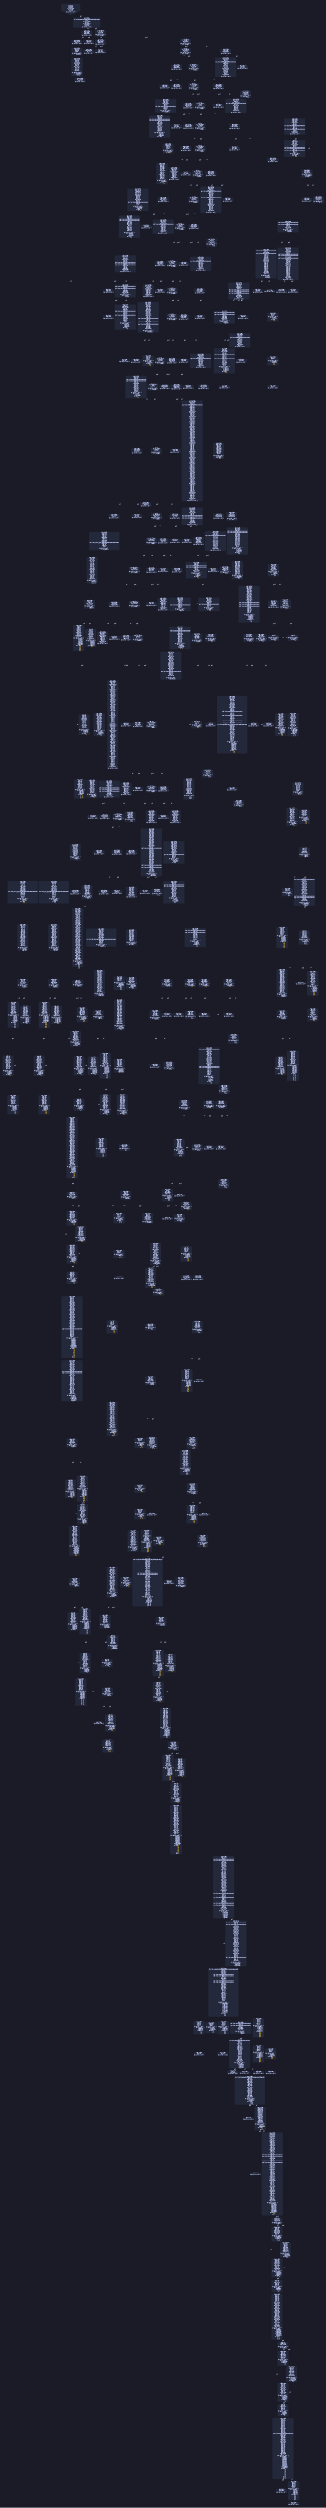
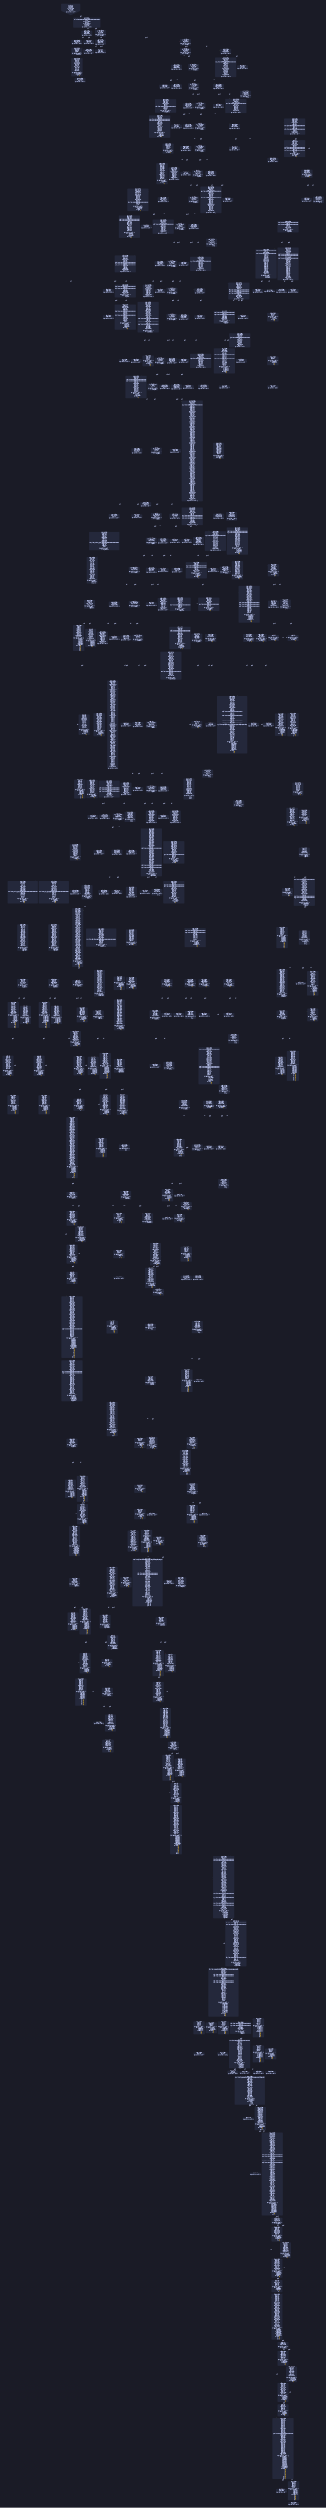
(232, 789) -> none
